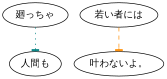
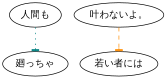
(35, 38) -> (35, 38)
(119, 38) -> (119, 38)
